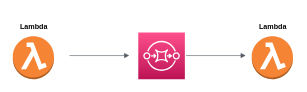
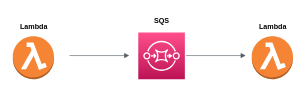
none -> (162, 21)
